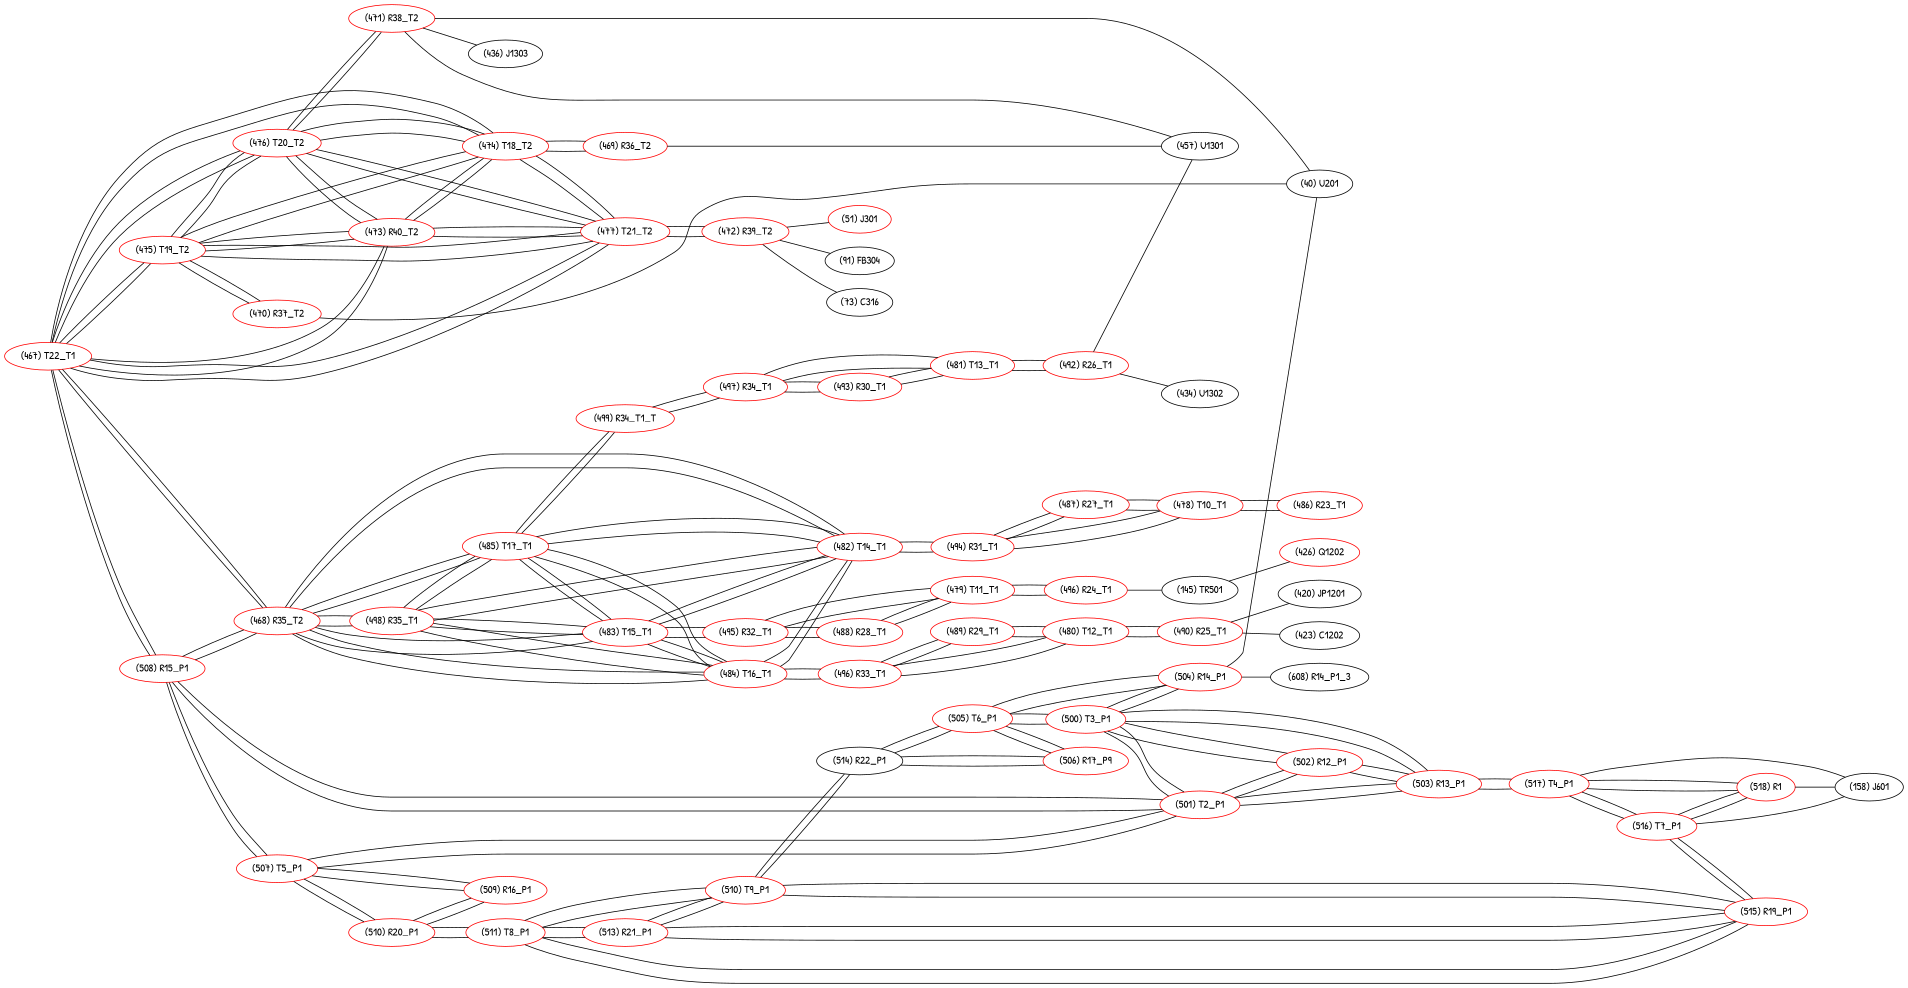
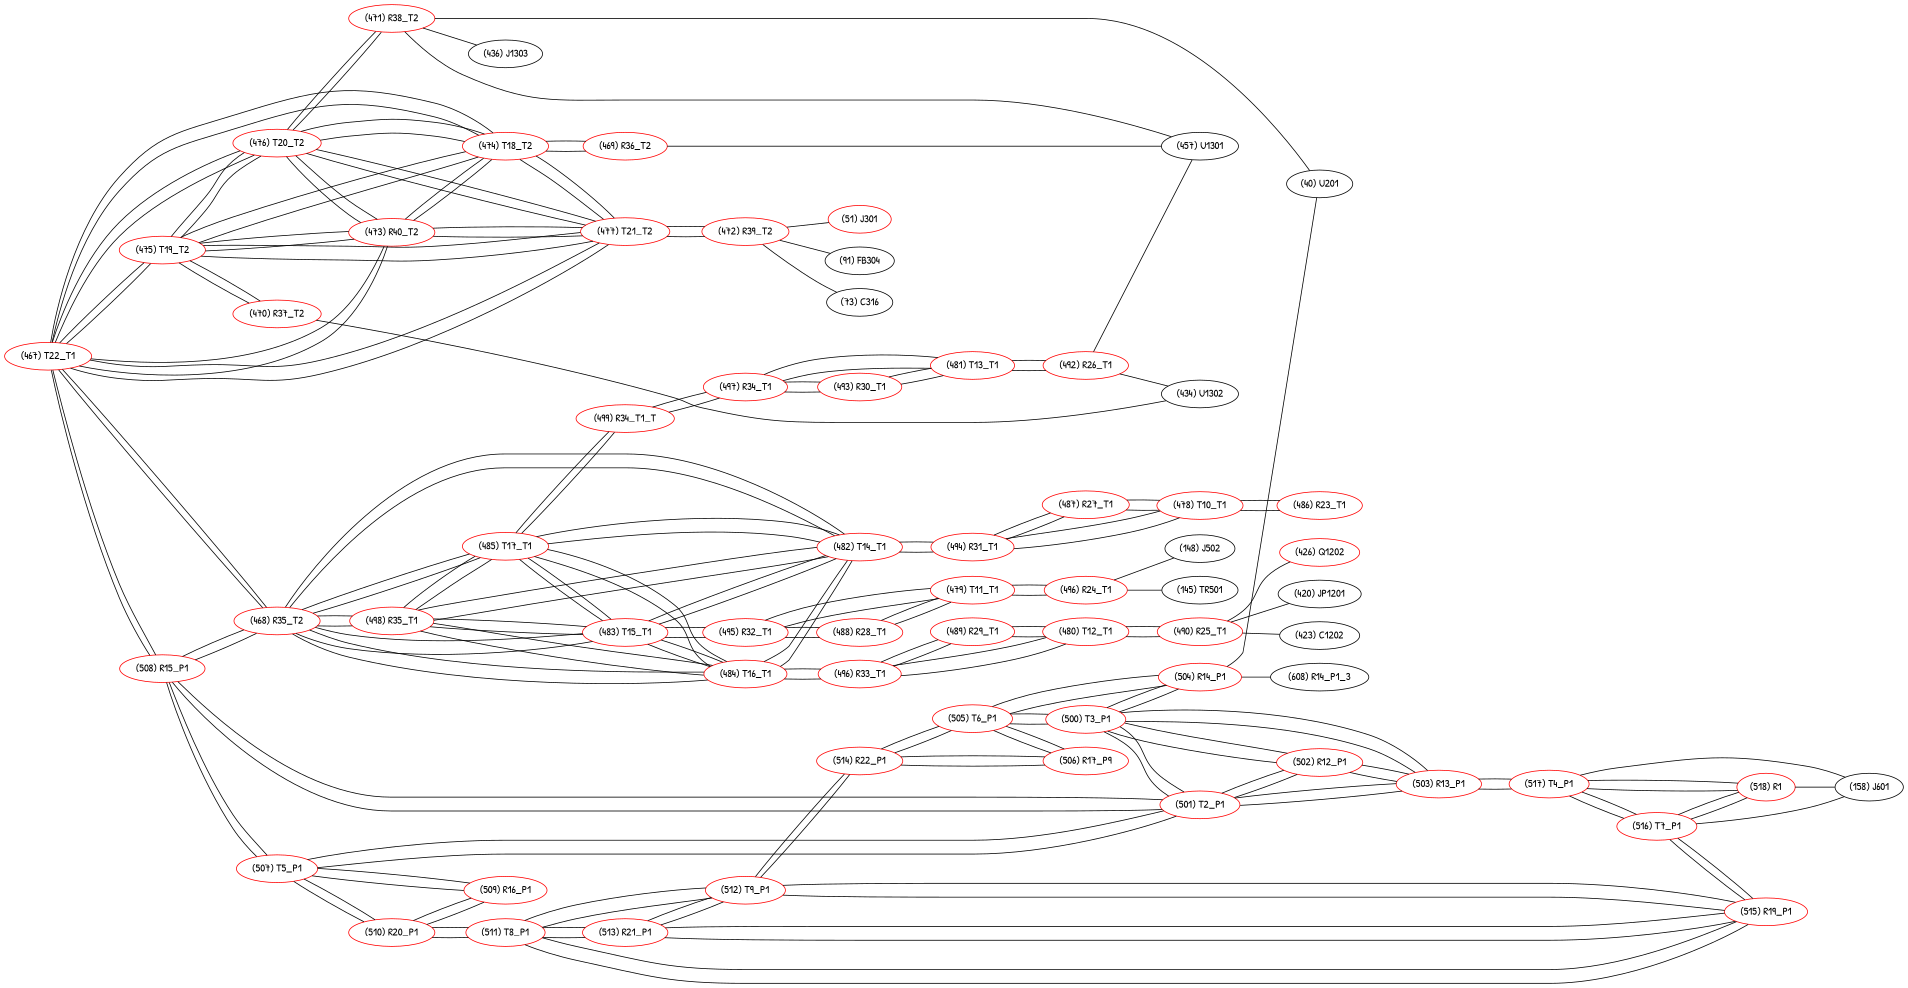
(785, 199) -> (737, 415)
none -> (1200, 549)
(1262, 570) -> (1259, 588)
(860, 761) -> (860, 761)
(745, 890) -> (745, 890)
